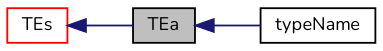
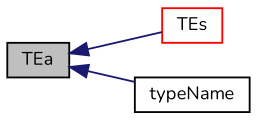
(109, 26) -> (125, 41)
